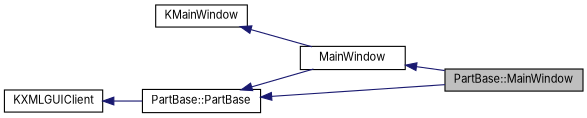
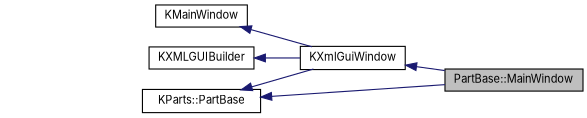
none -> (202, 58)
(353, 58) -> (353, 58)
(54, 101) -> none
(202, 101) -> (202, 101)
